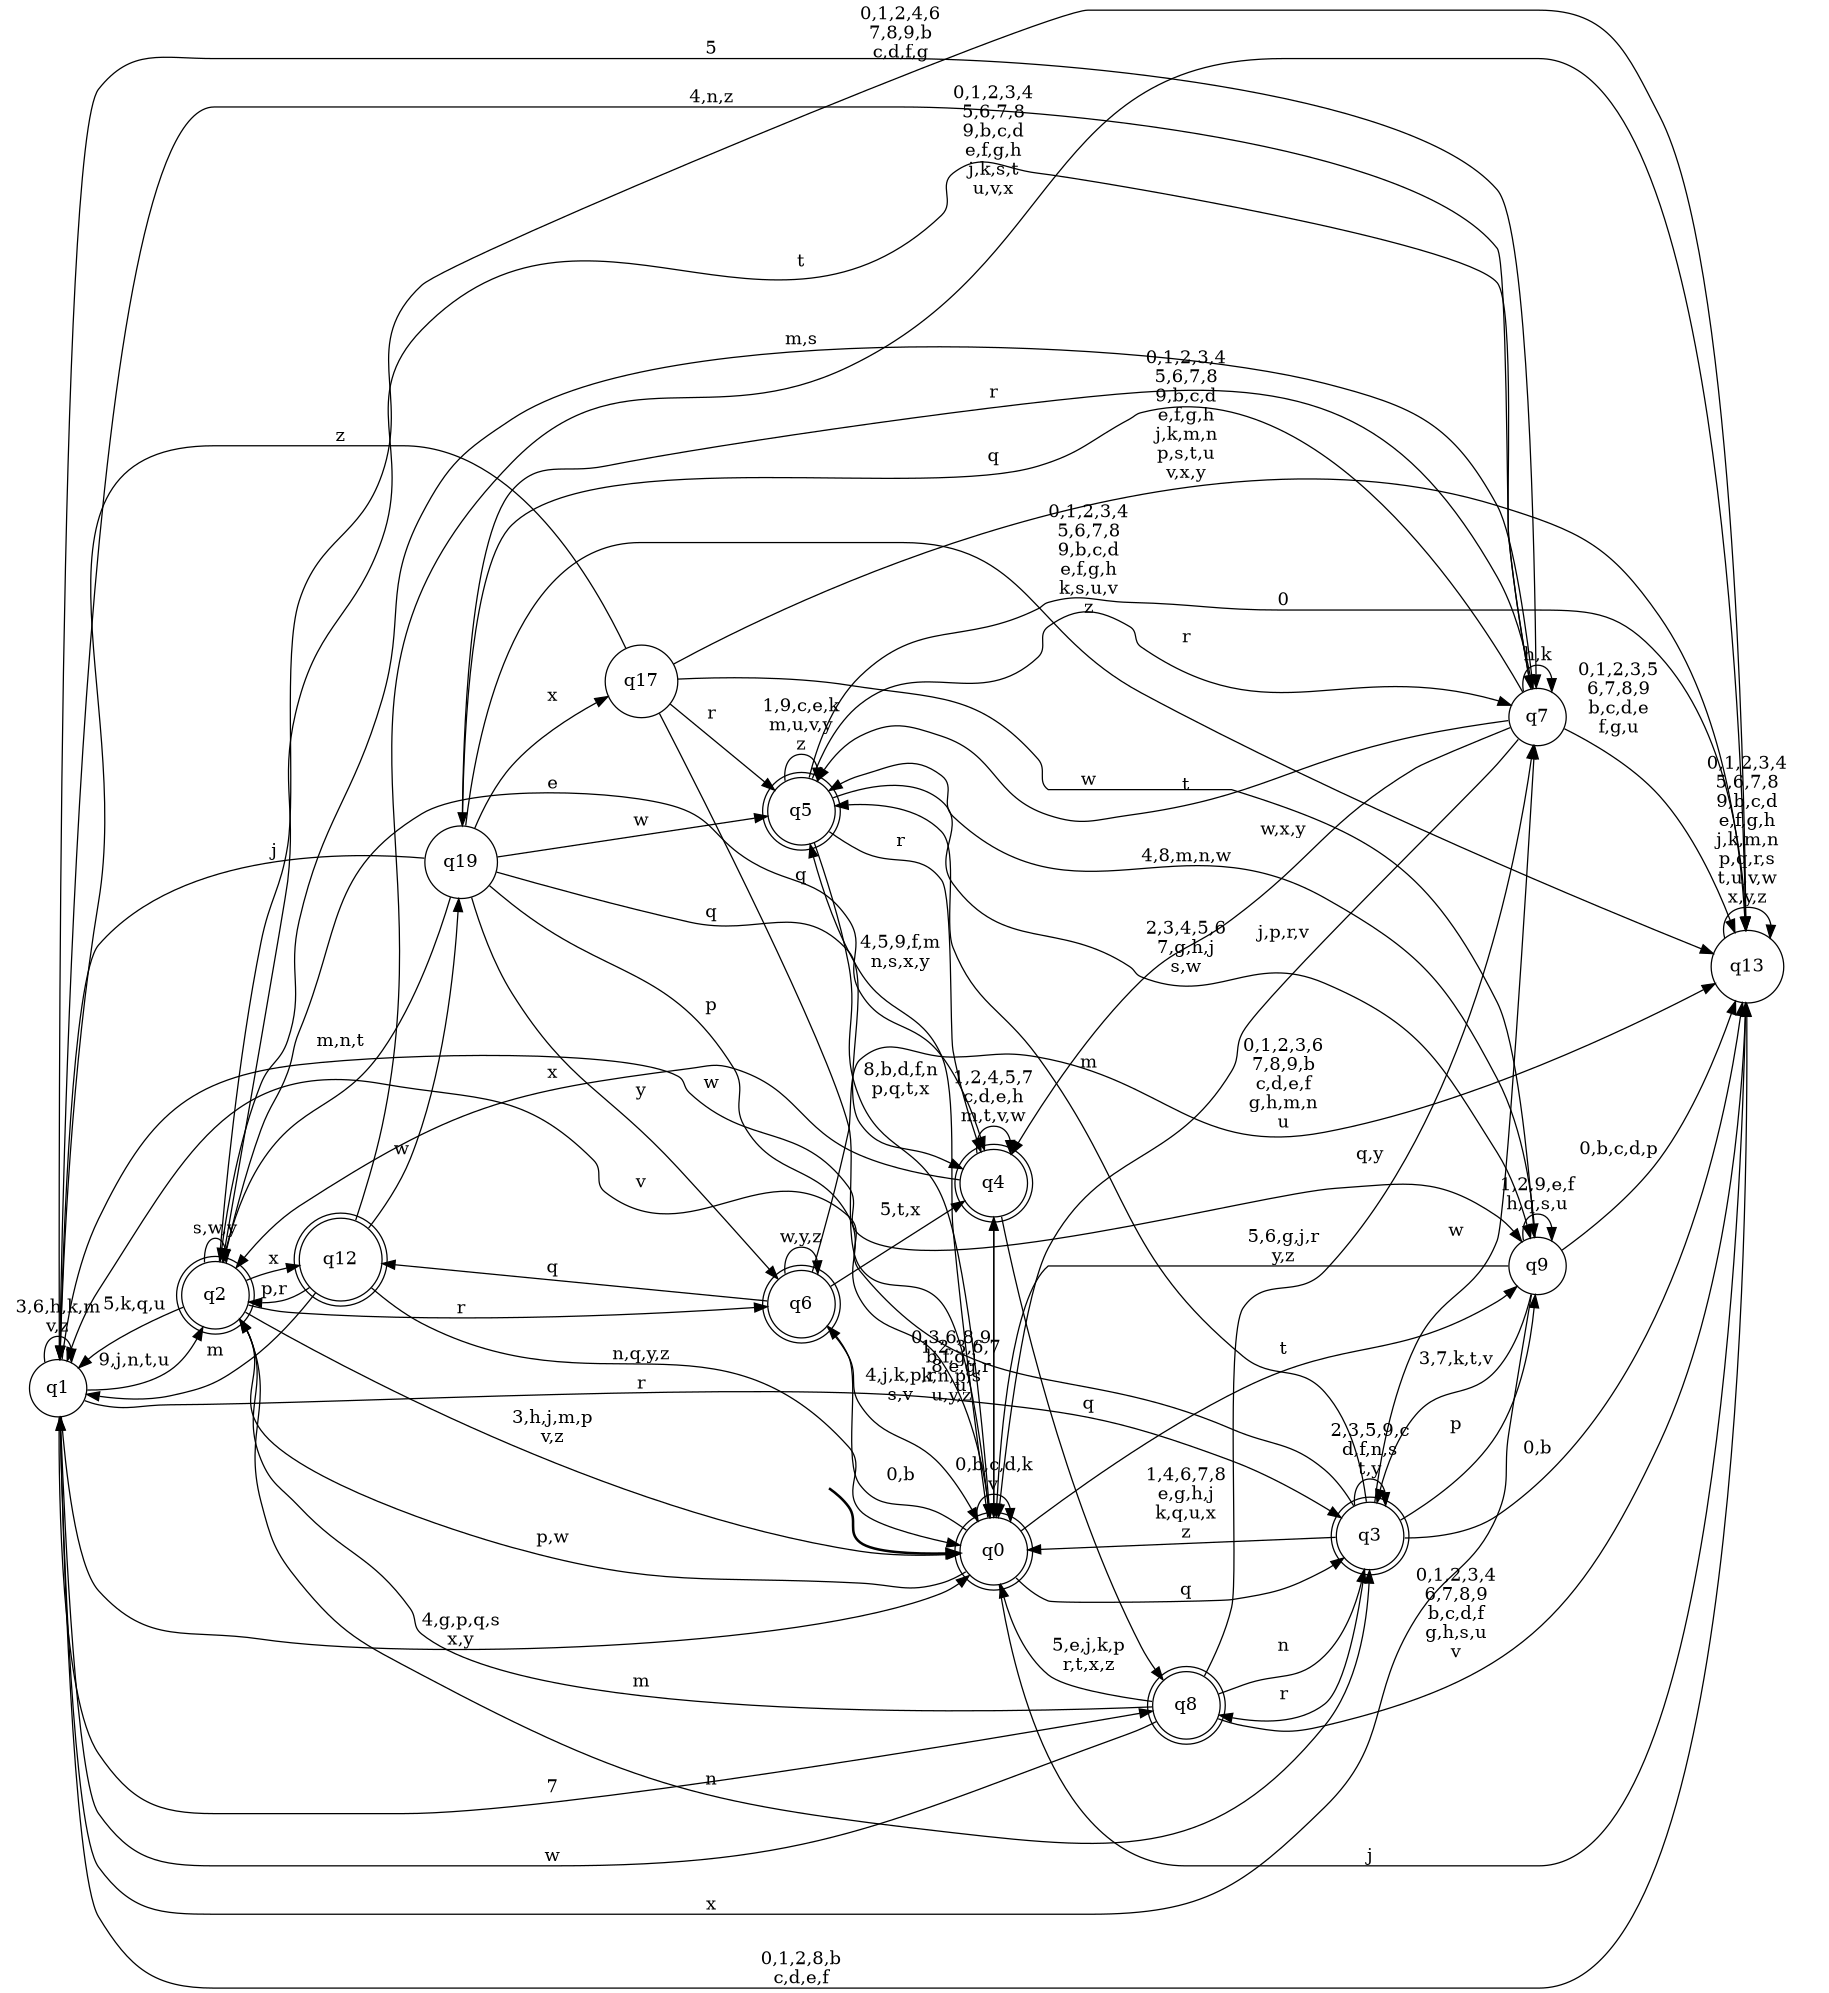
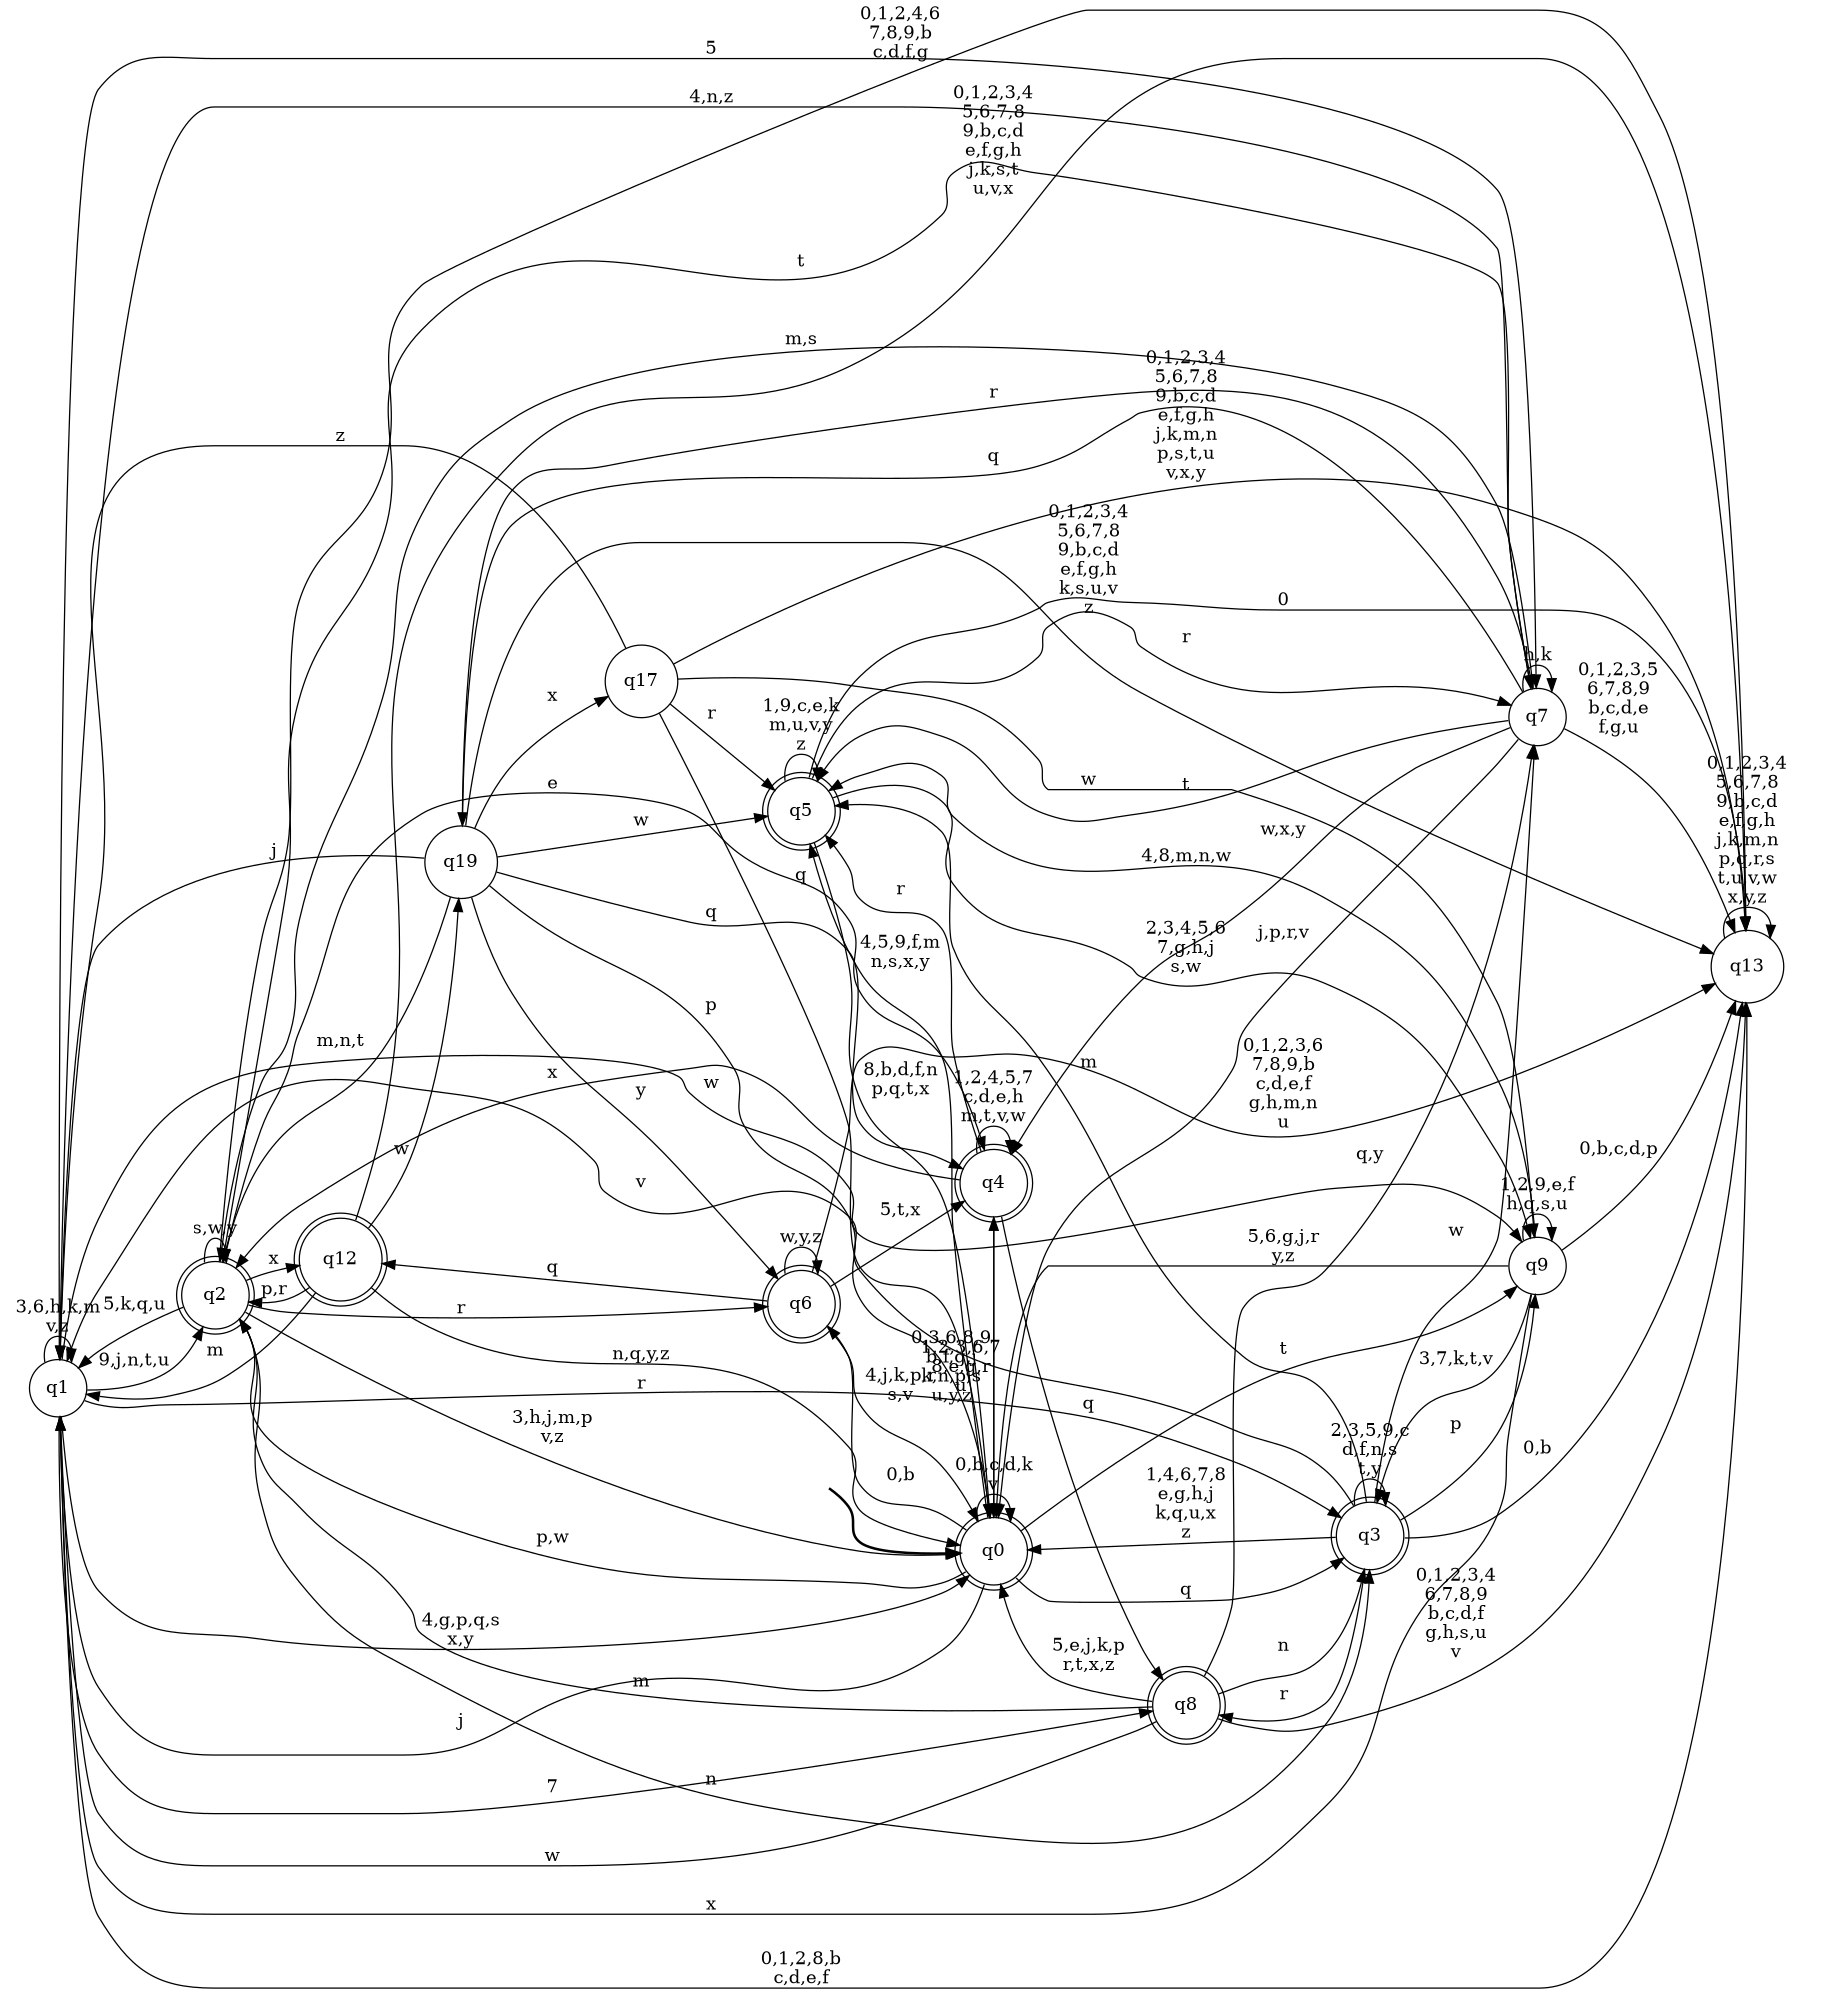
(950, 968) -> (951, 966)
(1614, 1811) -> (428, 1753)
